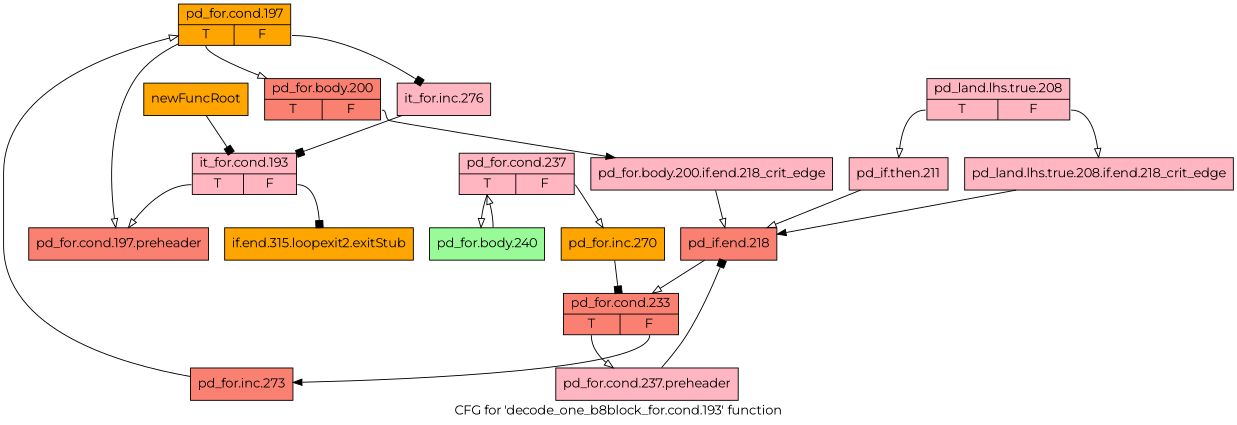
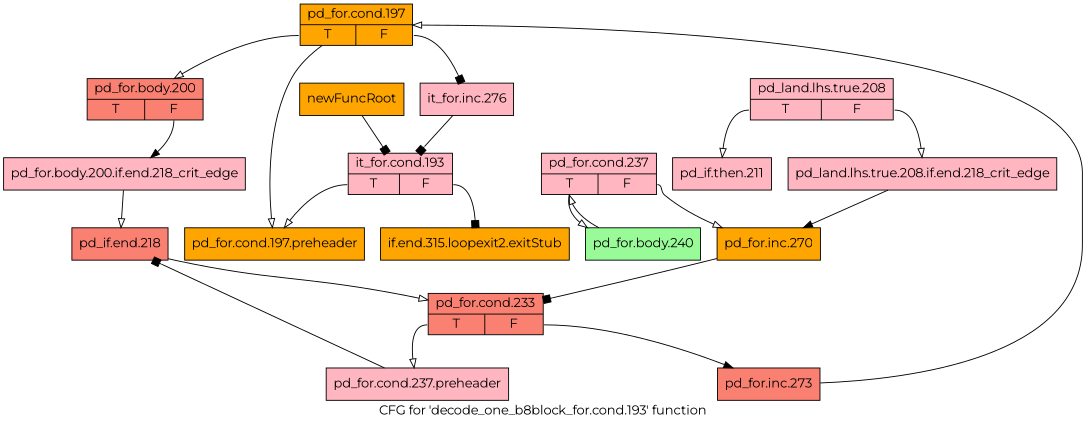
(818, 207) -> none
(901, 211) -> (850, 207)
(119, 244) -> (275, 244)
